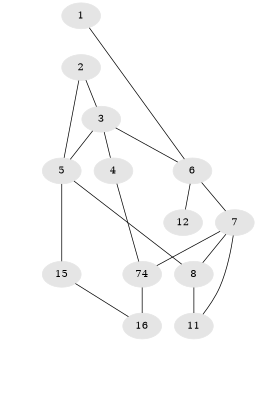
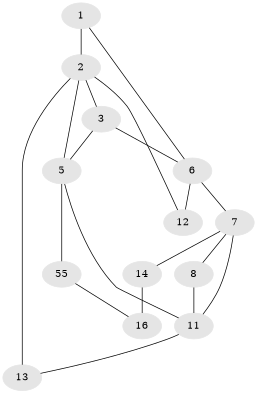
none -> (81, 42)
none -> (144, 138)
(113, 171) -> none
(120, 216) -> (102, 269)
(62, 274) -> (62, 274)
(142, 274) -> (142, 274)
none -> (22, 378)
